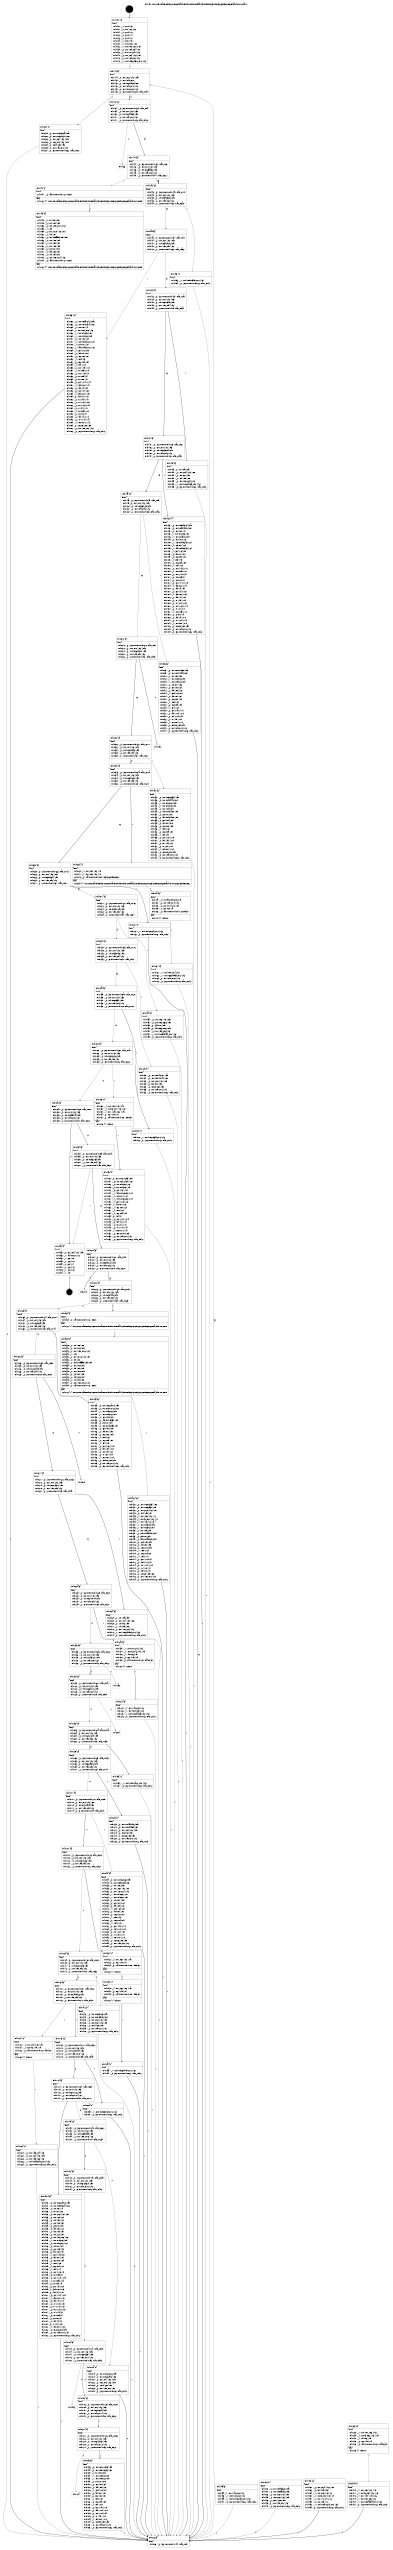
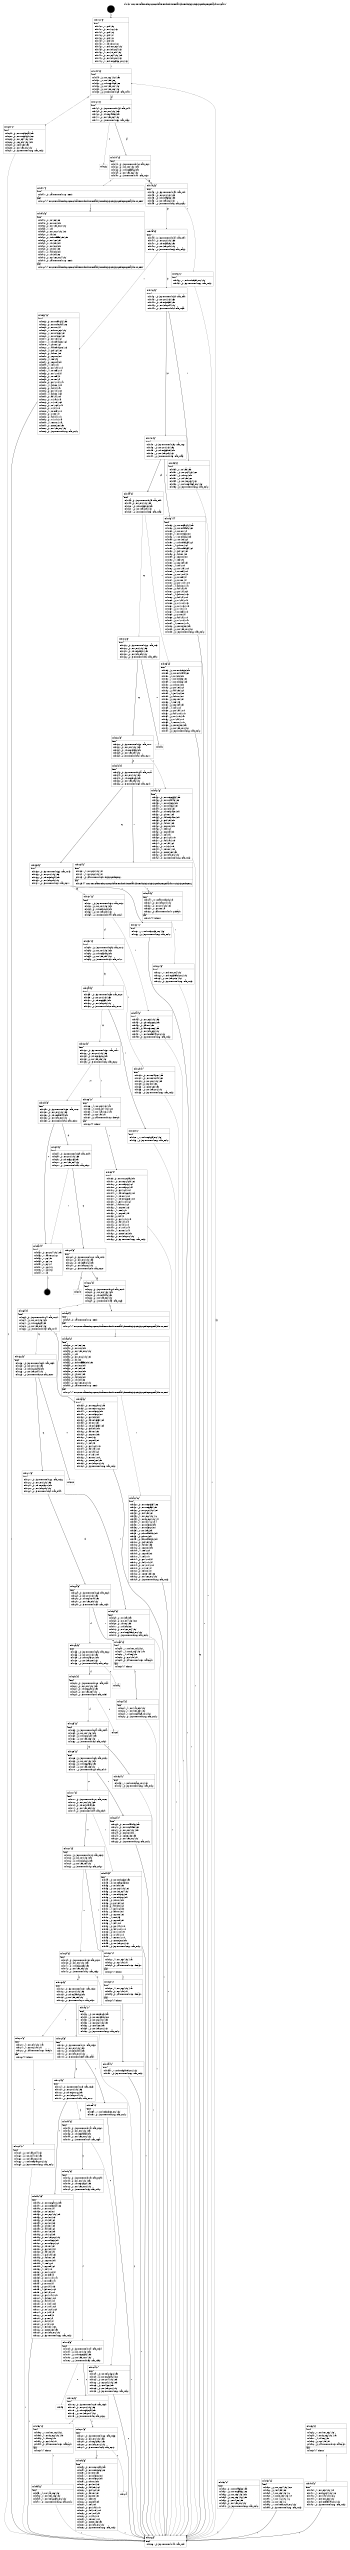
none -> (53, 2439)
